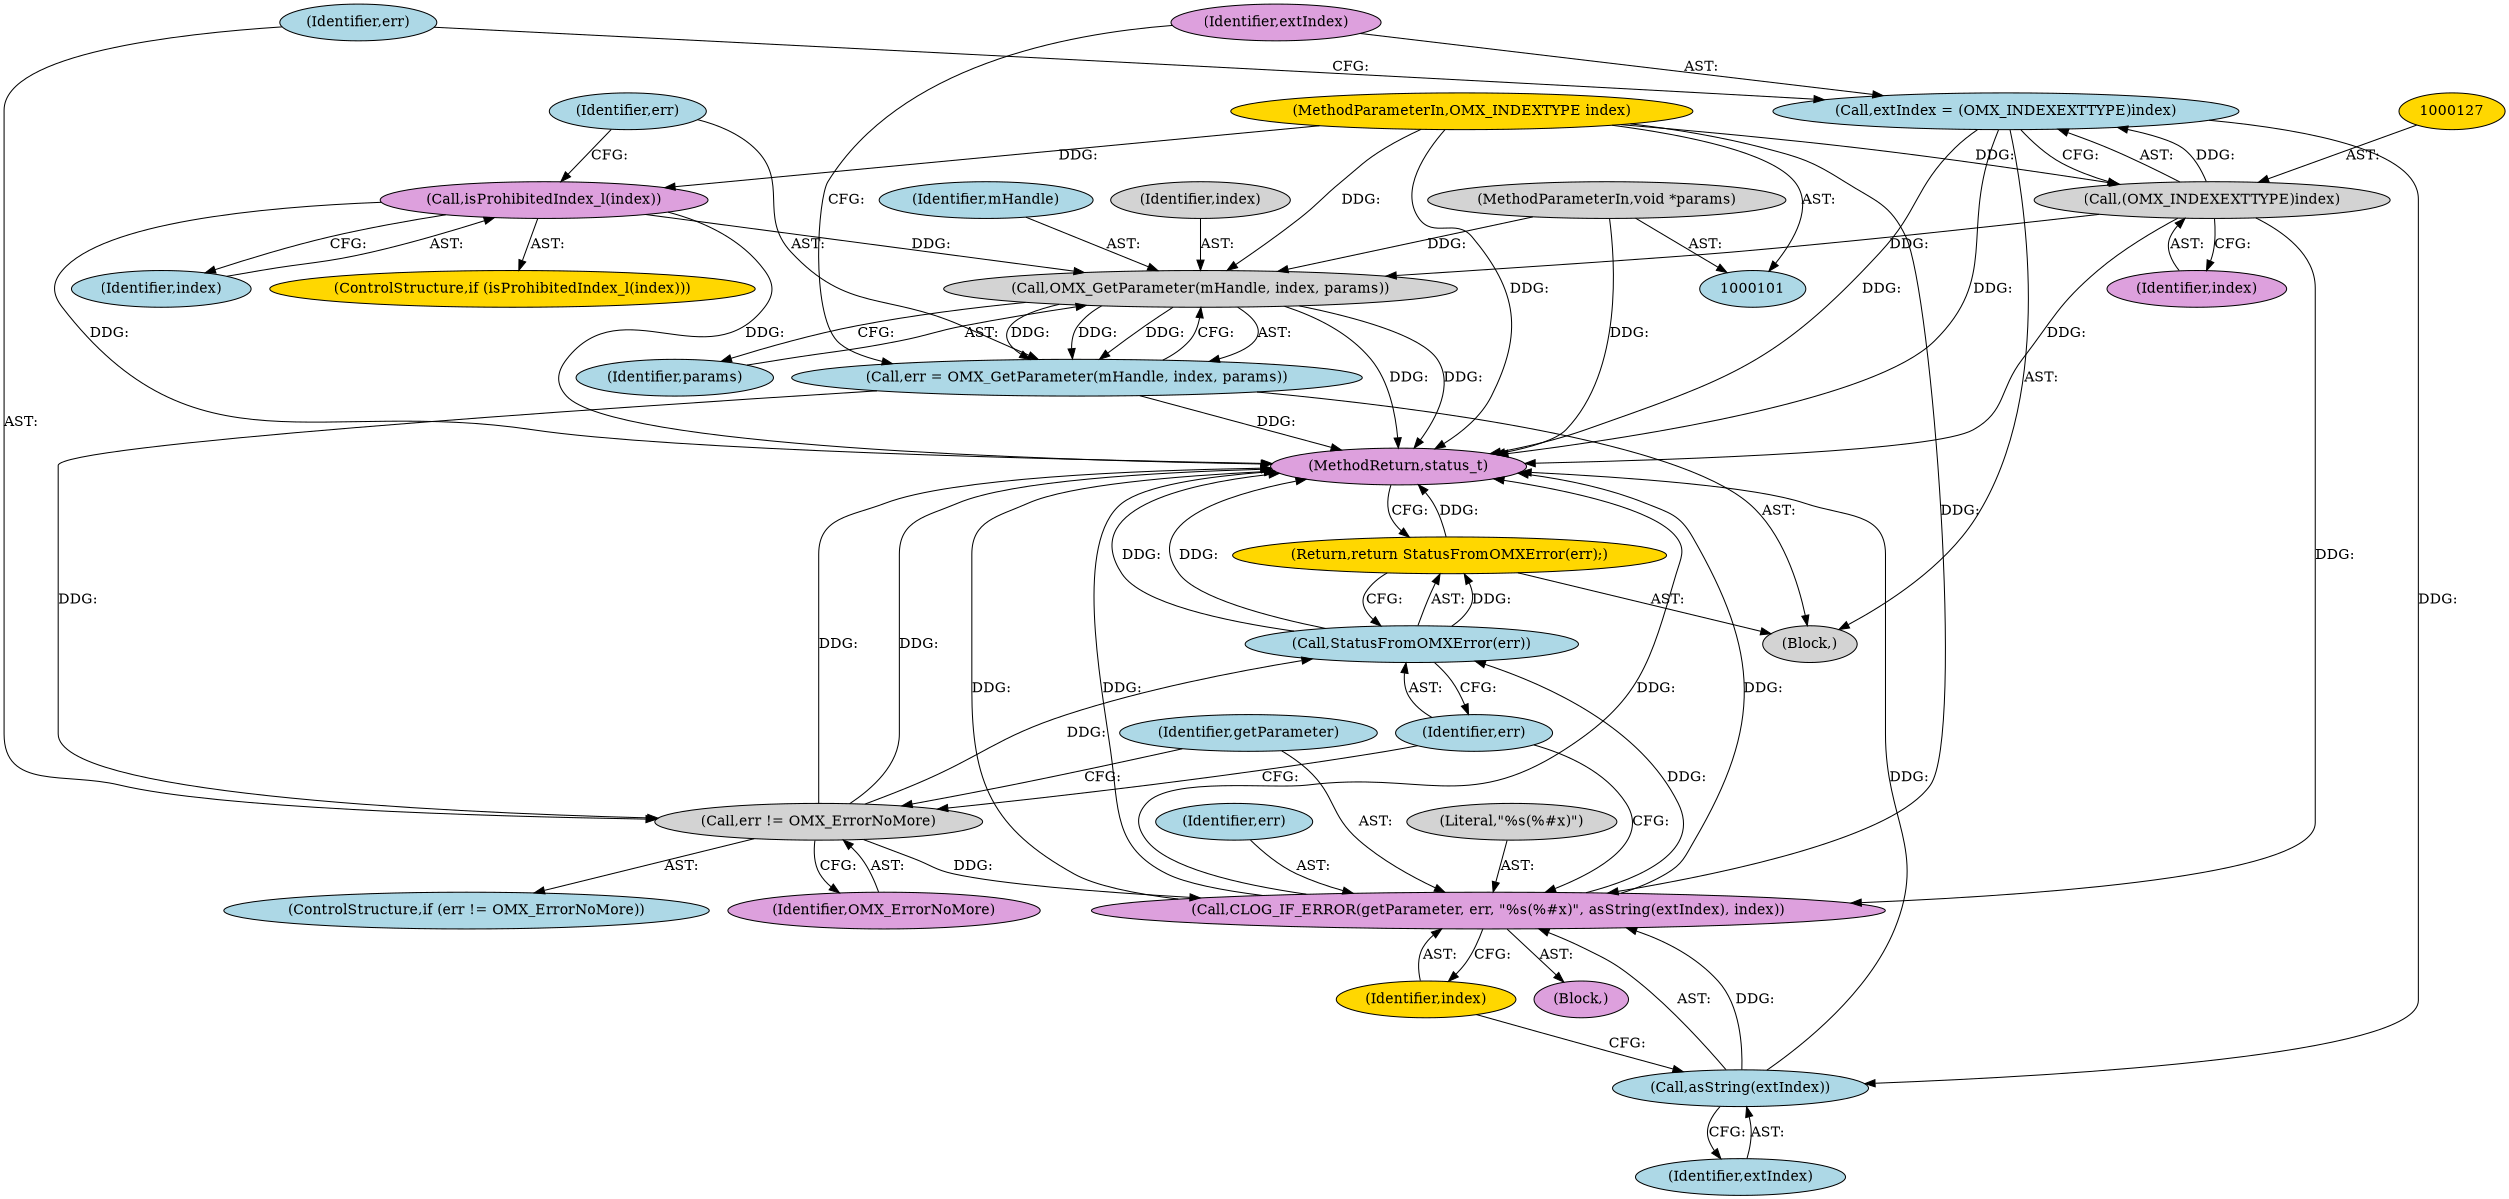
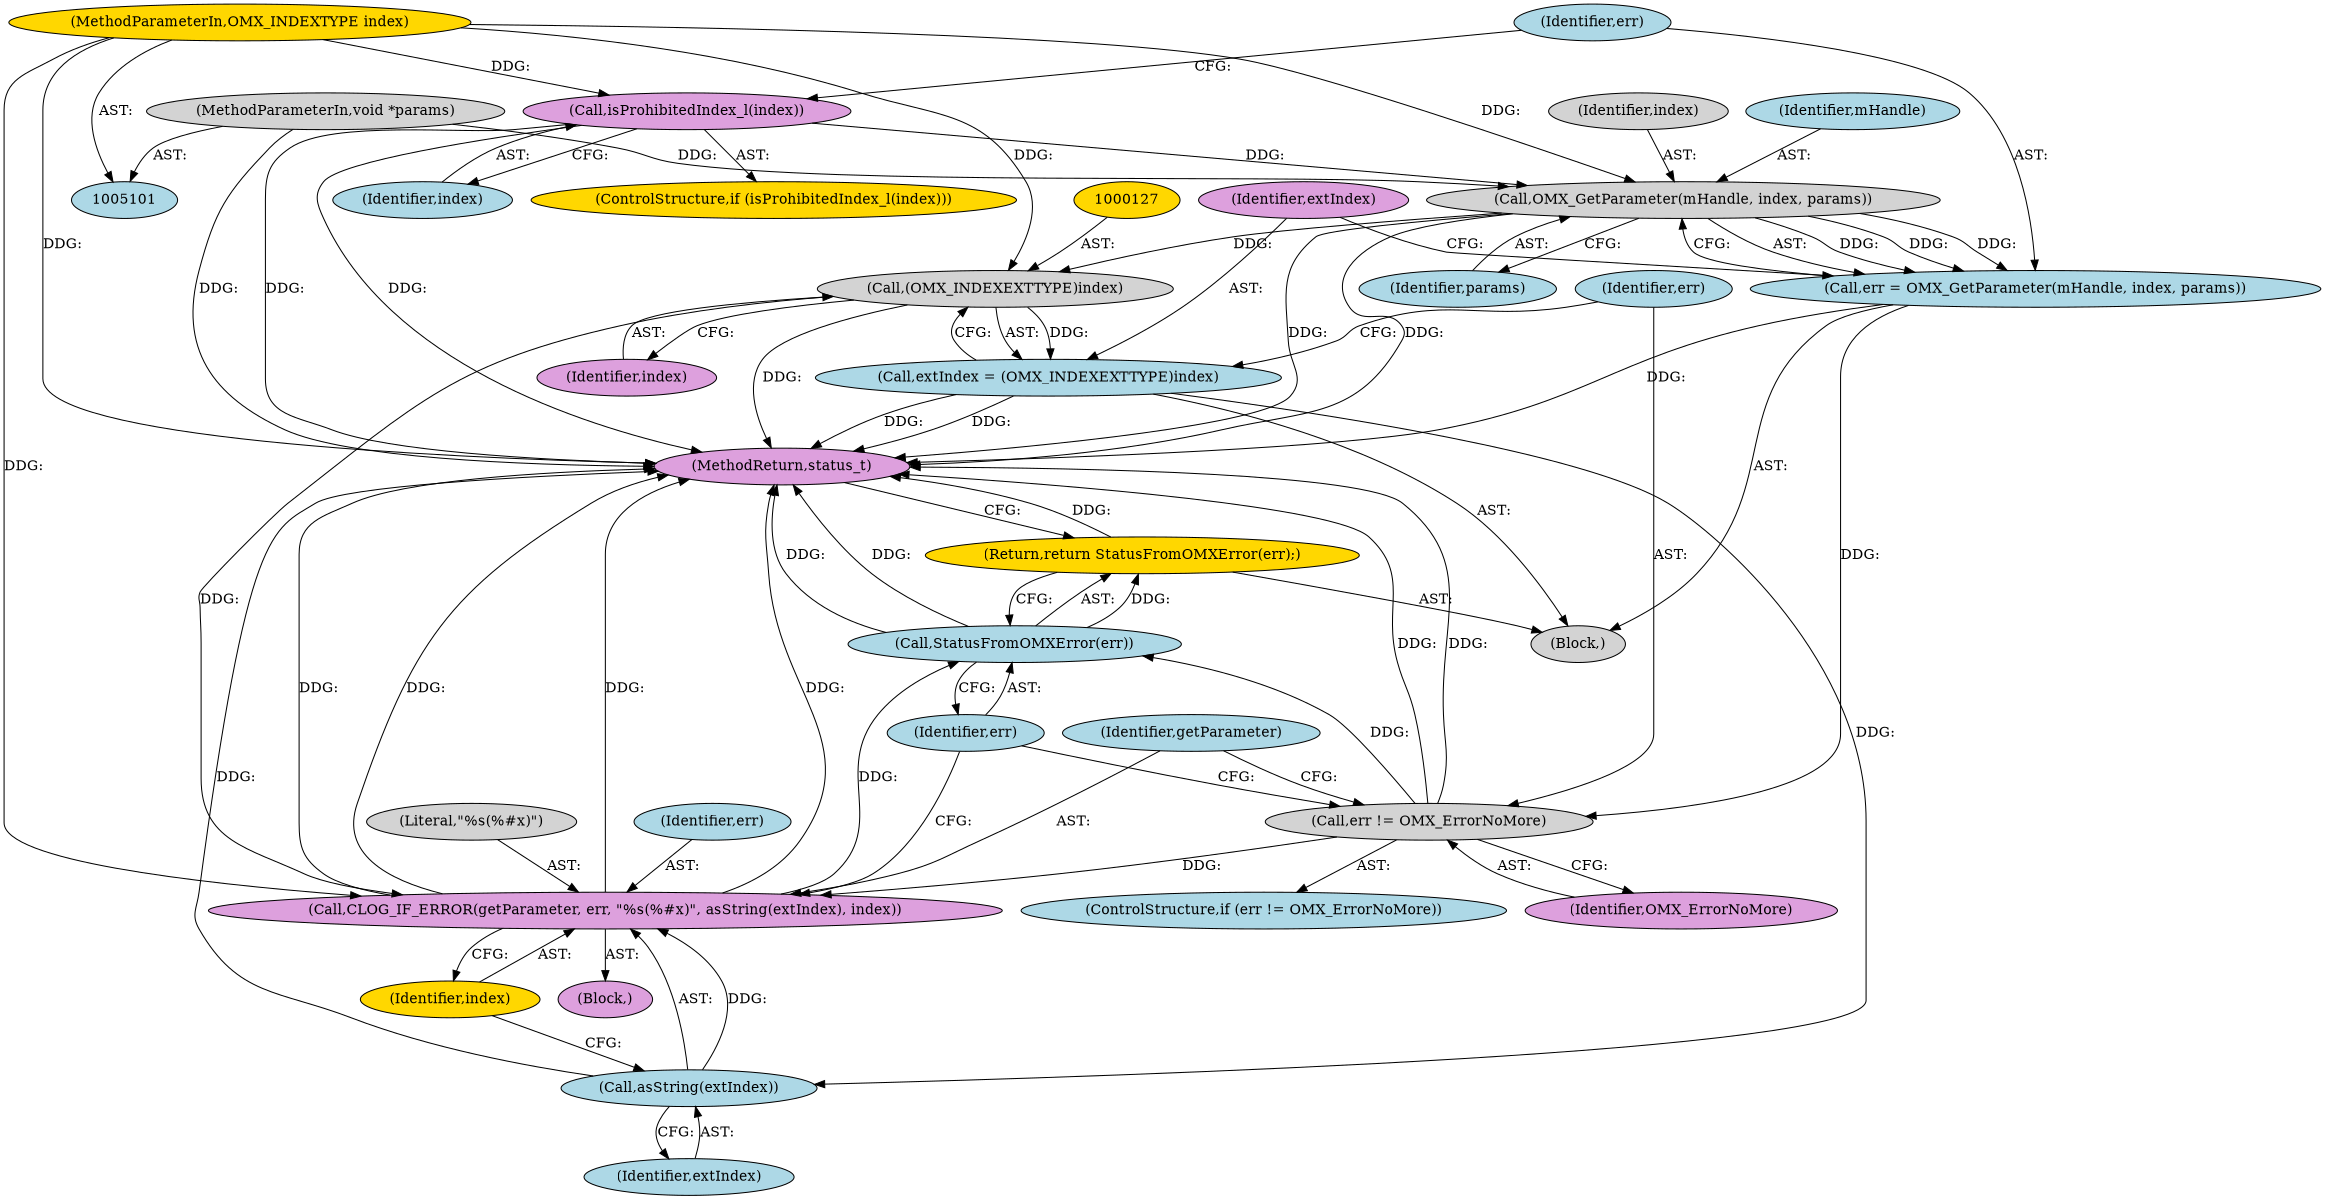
(1748, 251) -> (1284, 231)
(1753, 289) -> (125, 200)
